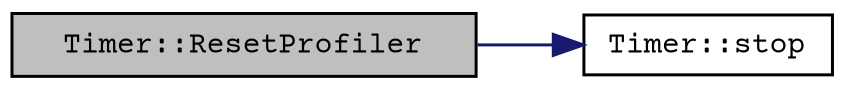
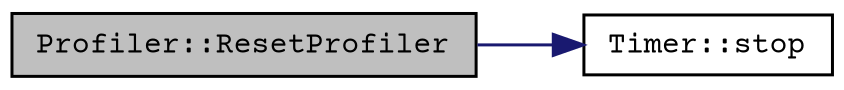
(244, 45) -> (244, 45)
